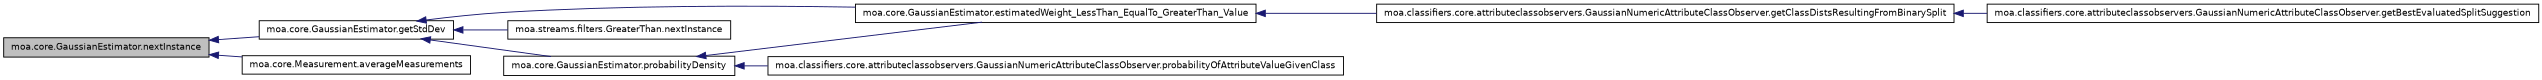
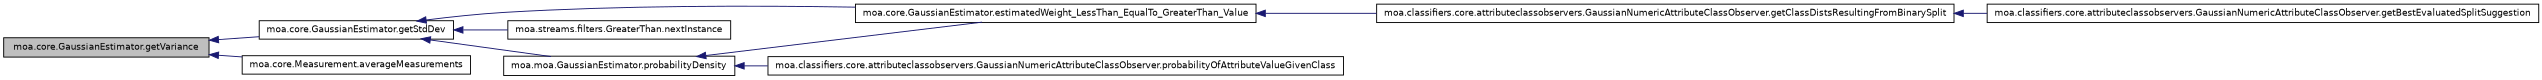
(106, 47) -> (106, 47)
(619, 66) -> (619, 66)
